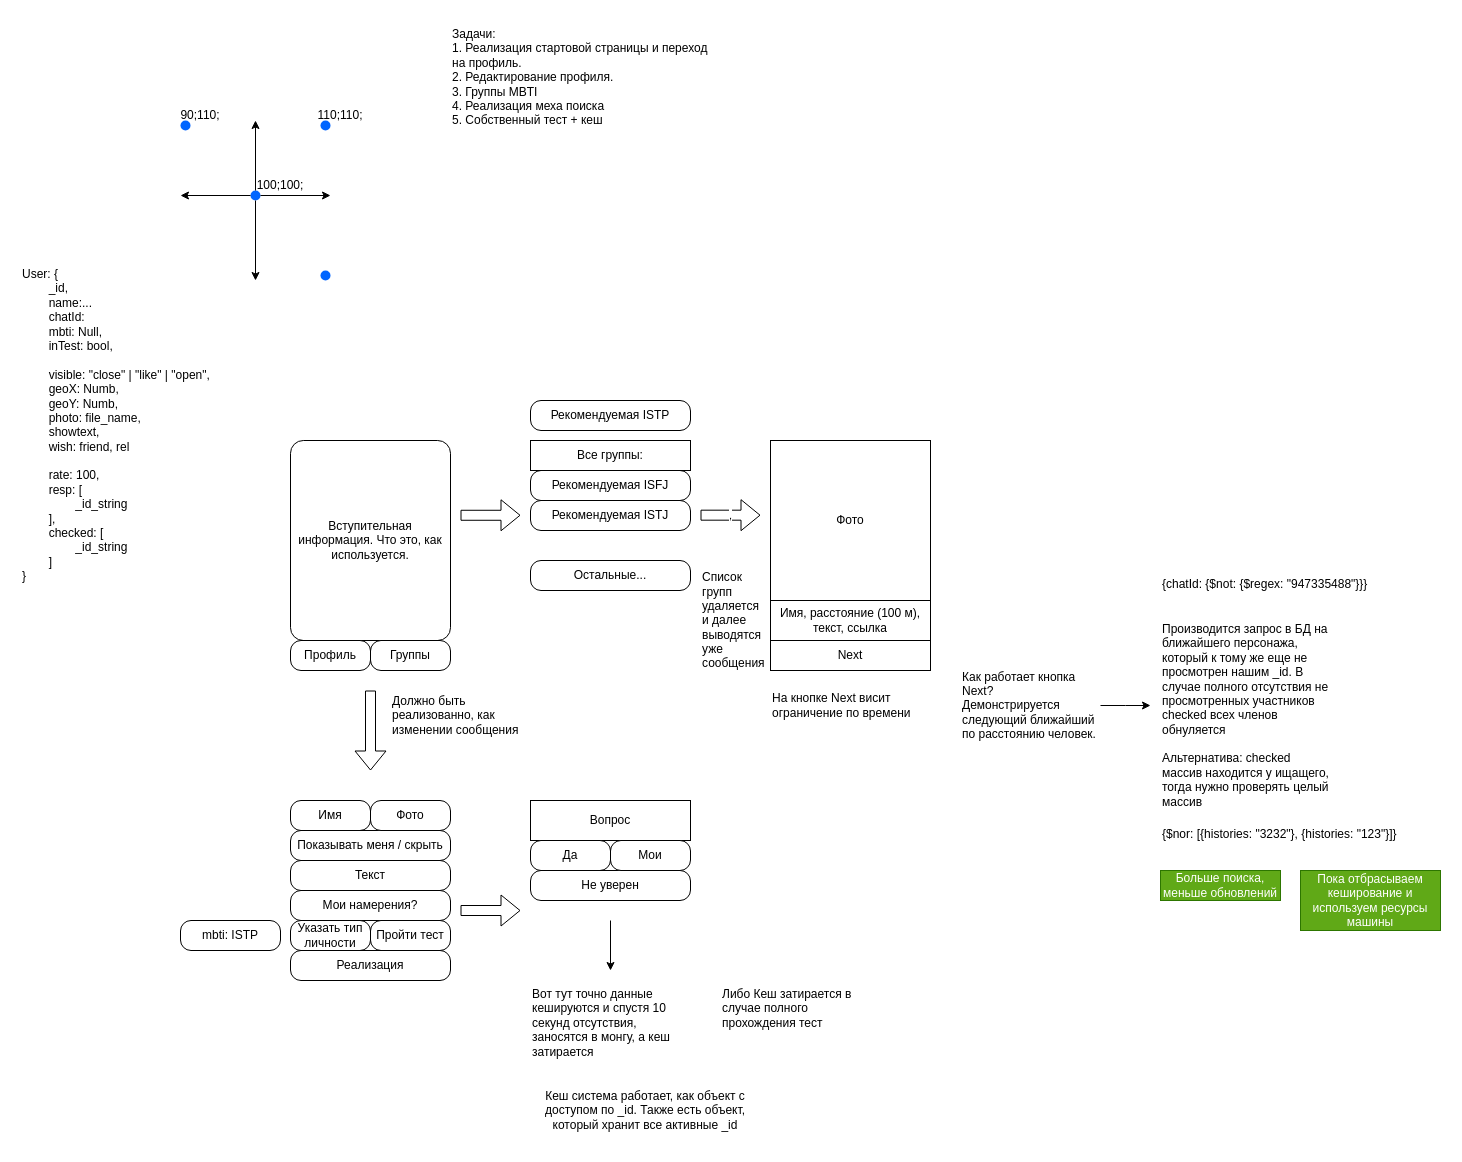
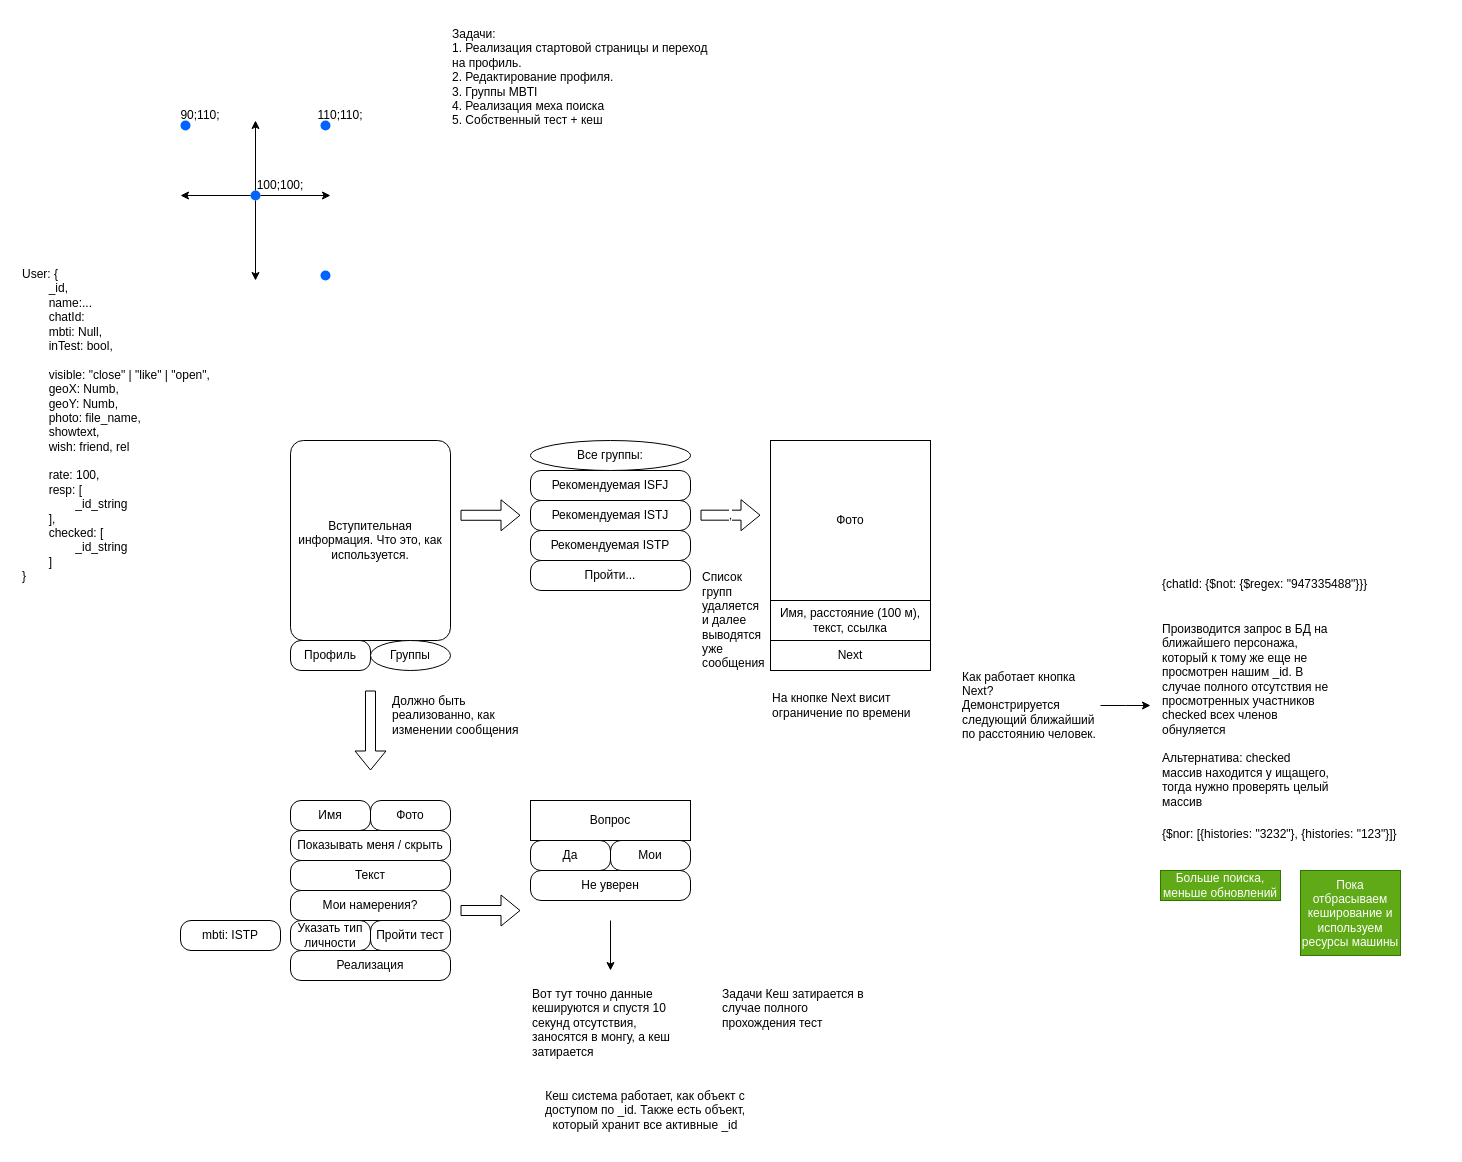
(611, 416) -> (611, 546)
(611, 456) -> (611, 456)
(611, 576) -> (611, 576)
(411, 656) -> (411, 656)
(1371, 901) -> (1351, 913)
(802, 1009) -> (802, 1009)
